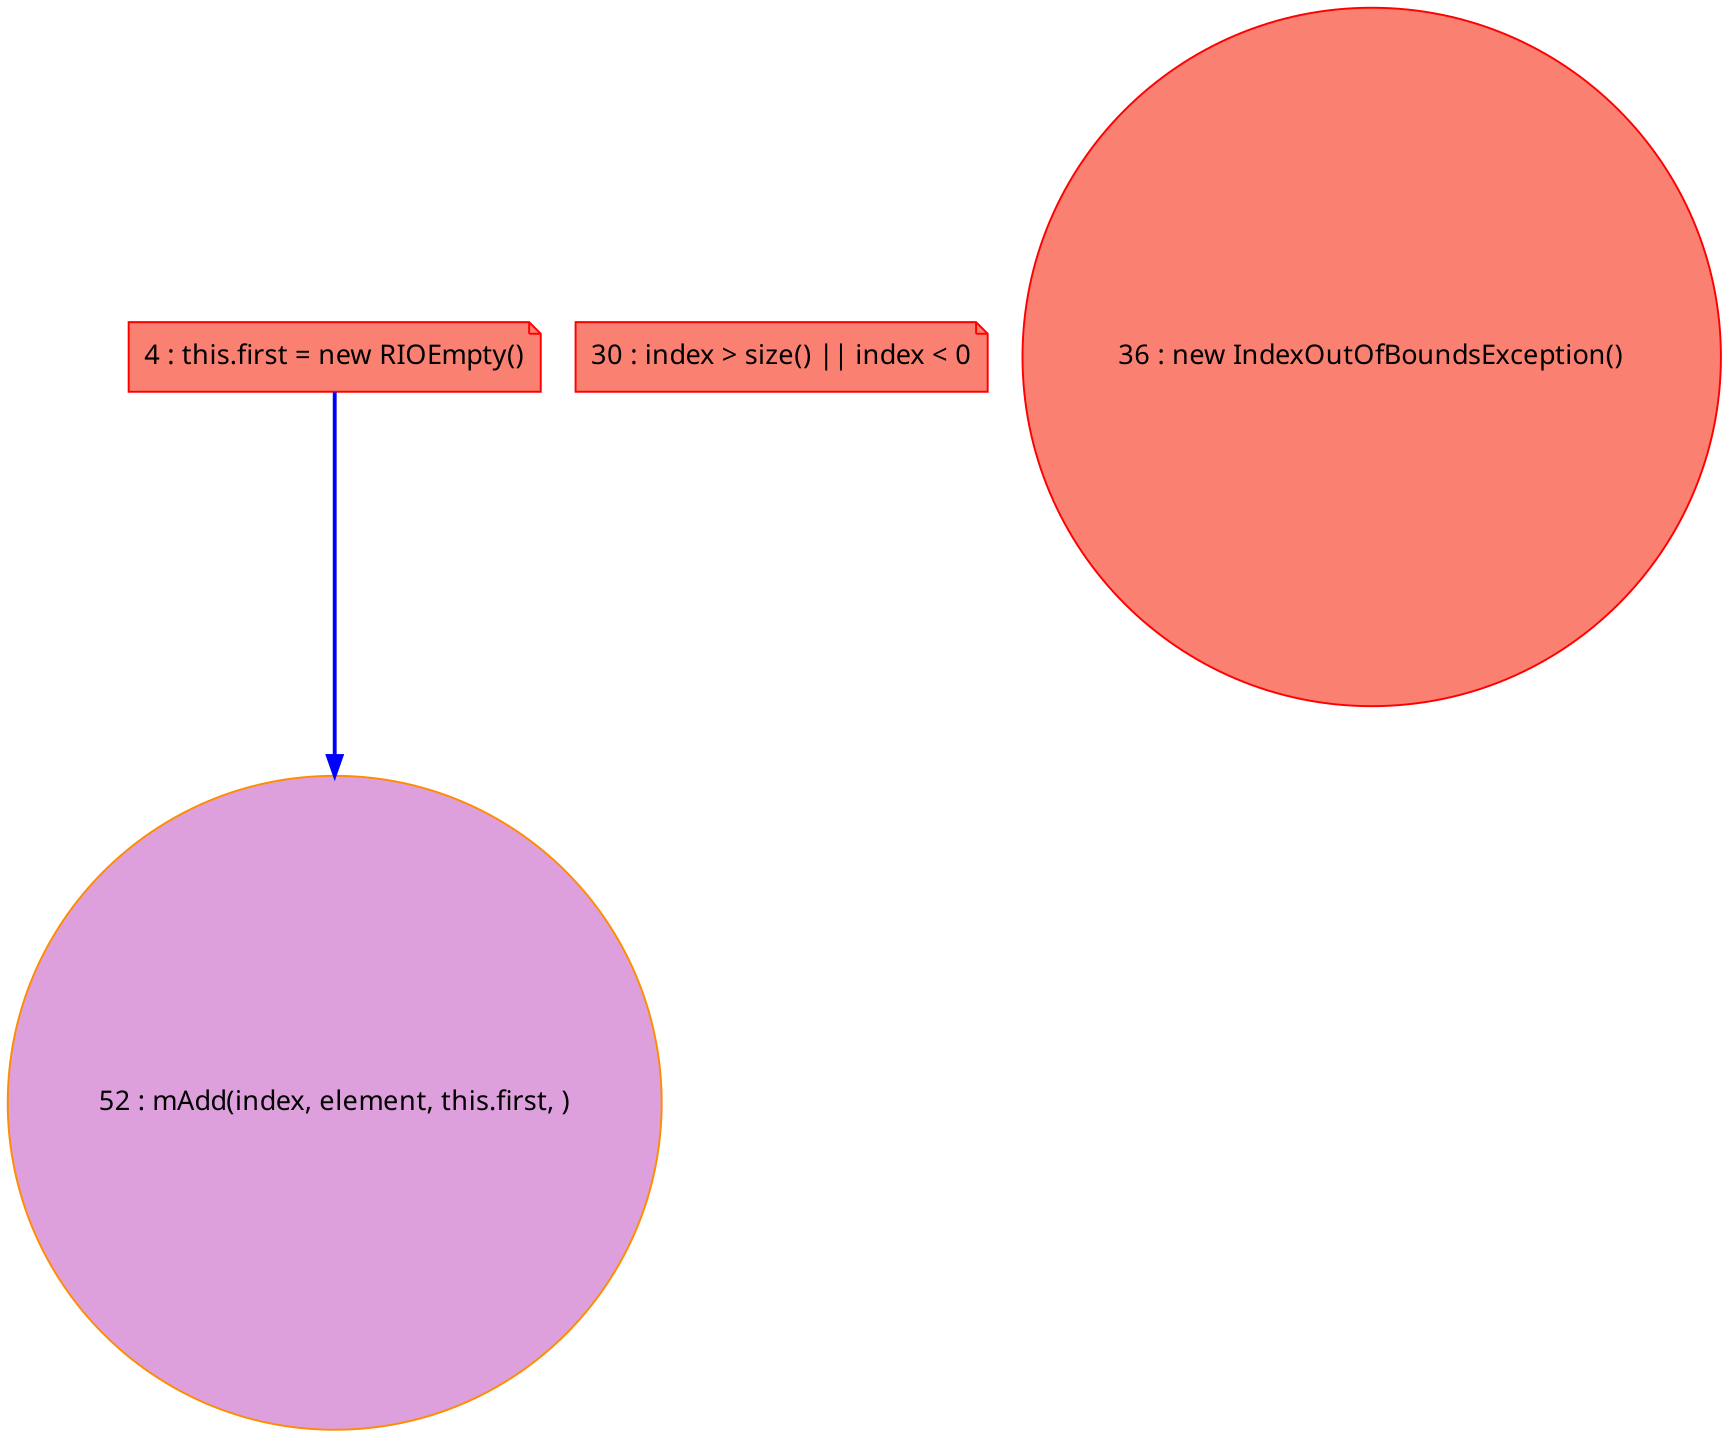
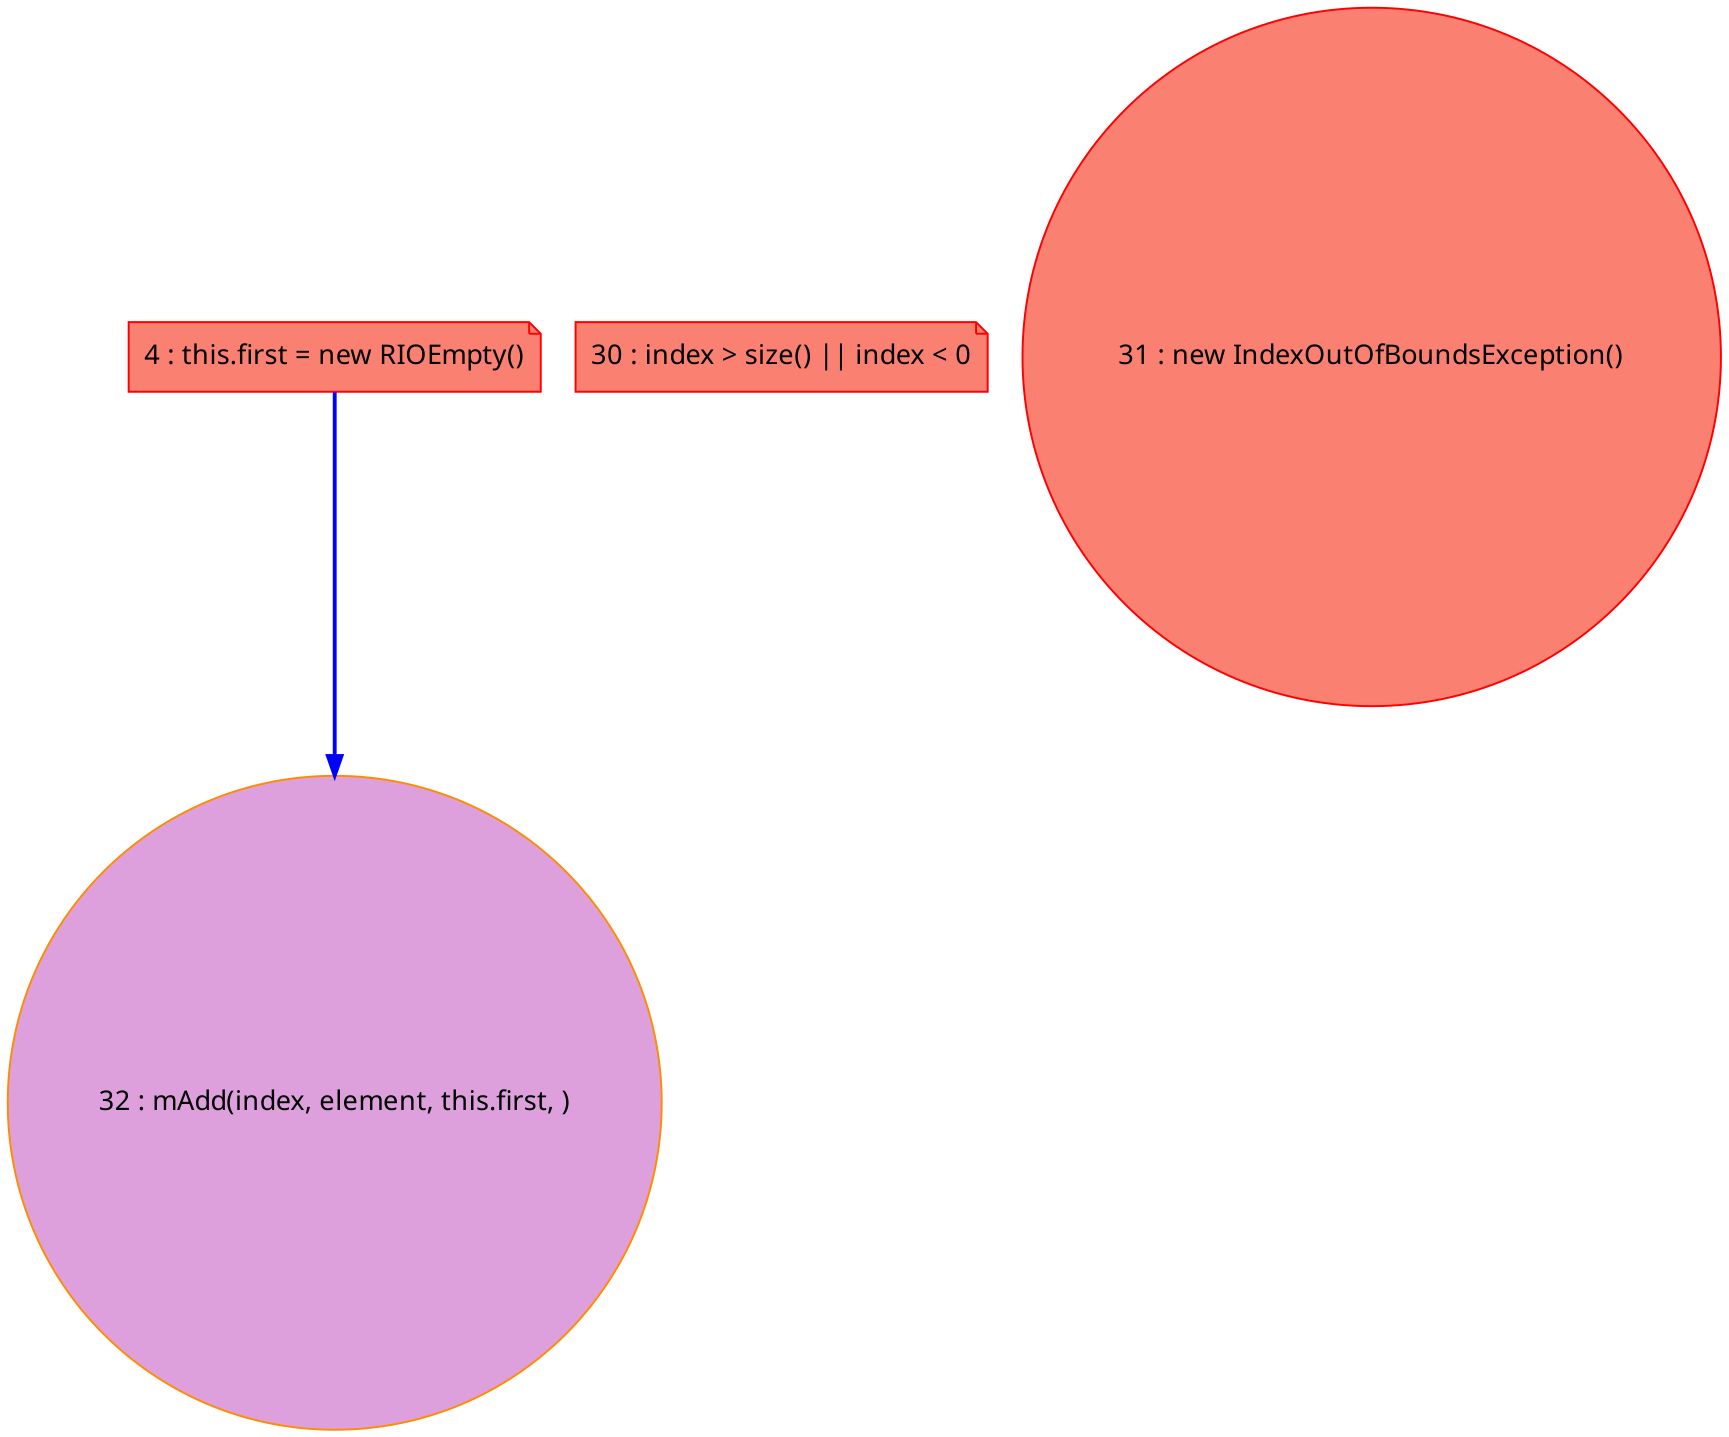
(1372, 357) -> (1372, 357)
(335, 1103) -> (335, 1103)
